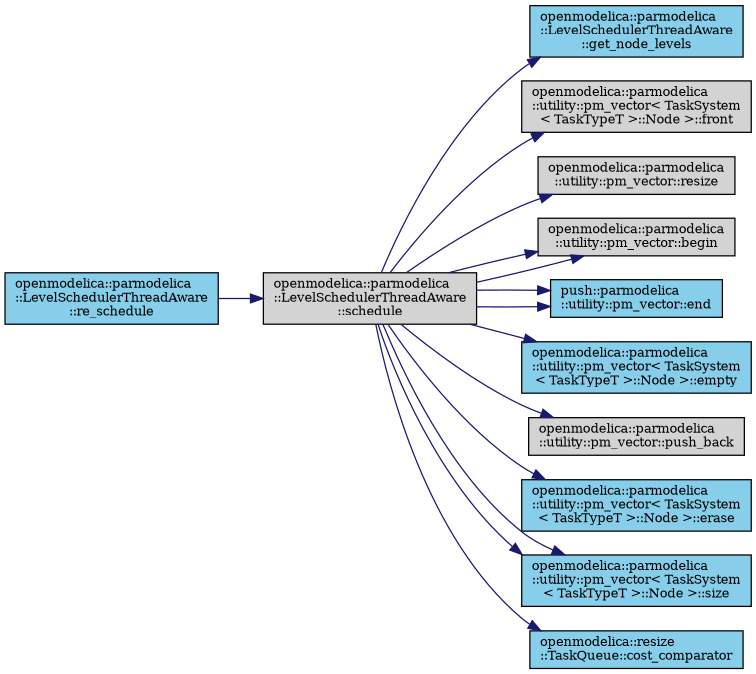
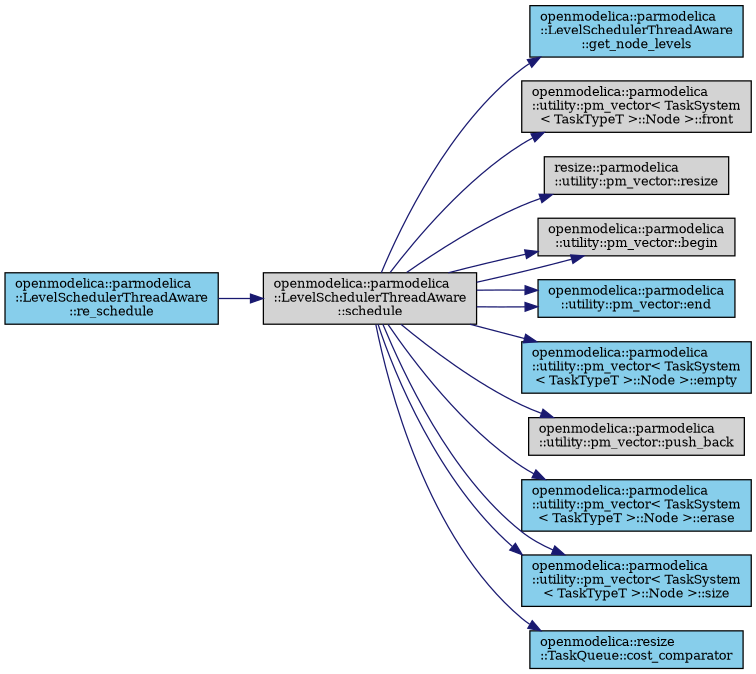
(636, 176) -> (636, 176)
(636, 298) -> (636, 298)
